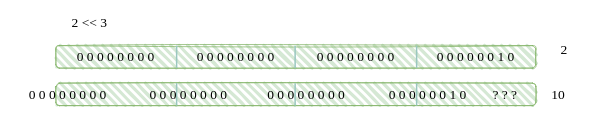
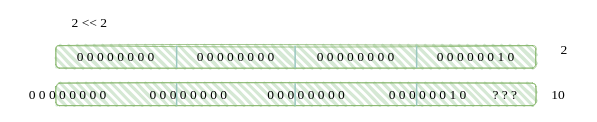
(90, 23) -> (90, 23)
